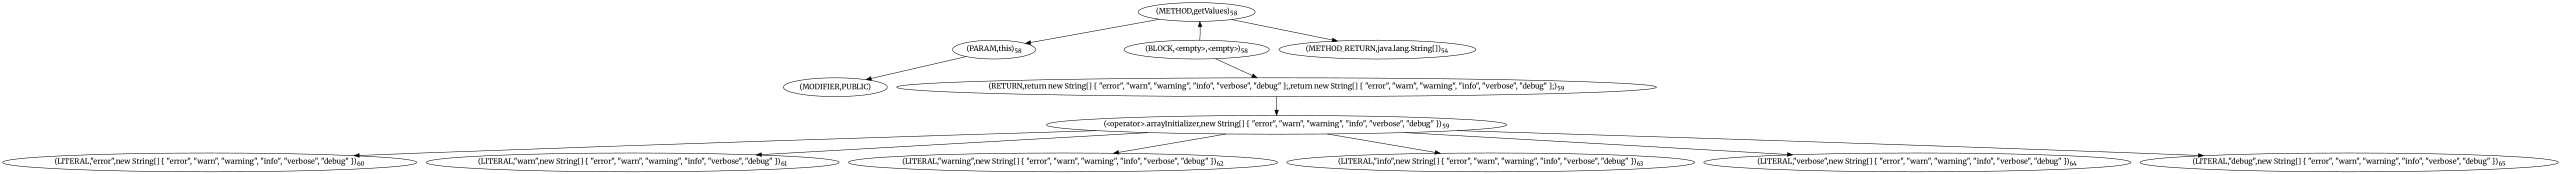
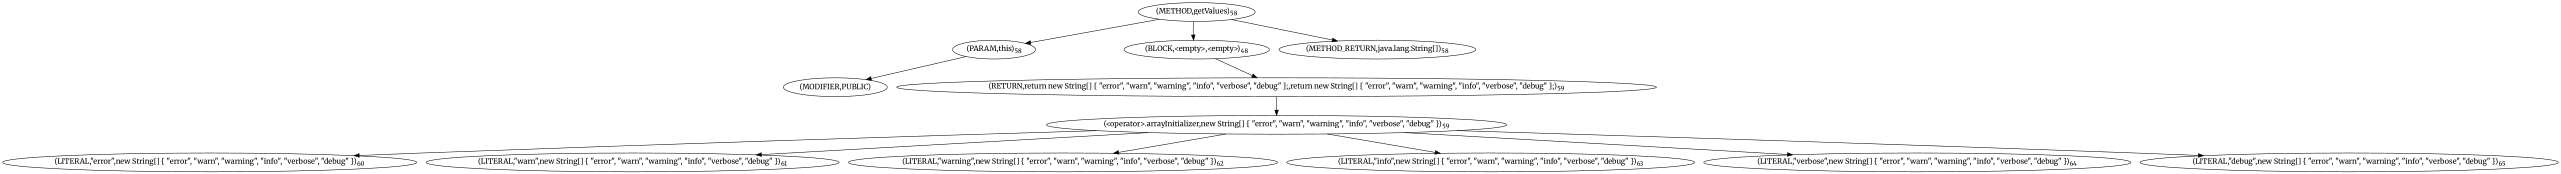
(1200, 33) -> (1193, 28)
(1244, 49) -> (1244, 49)
(1445, 49) -> (1445, 49)
